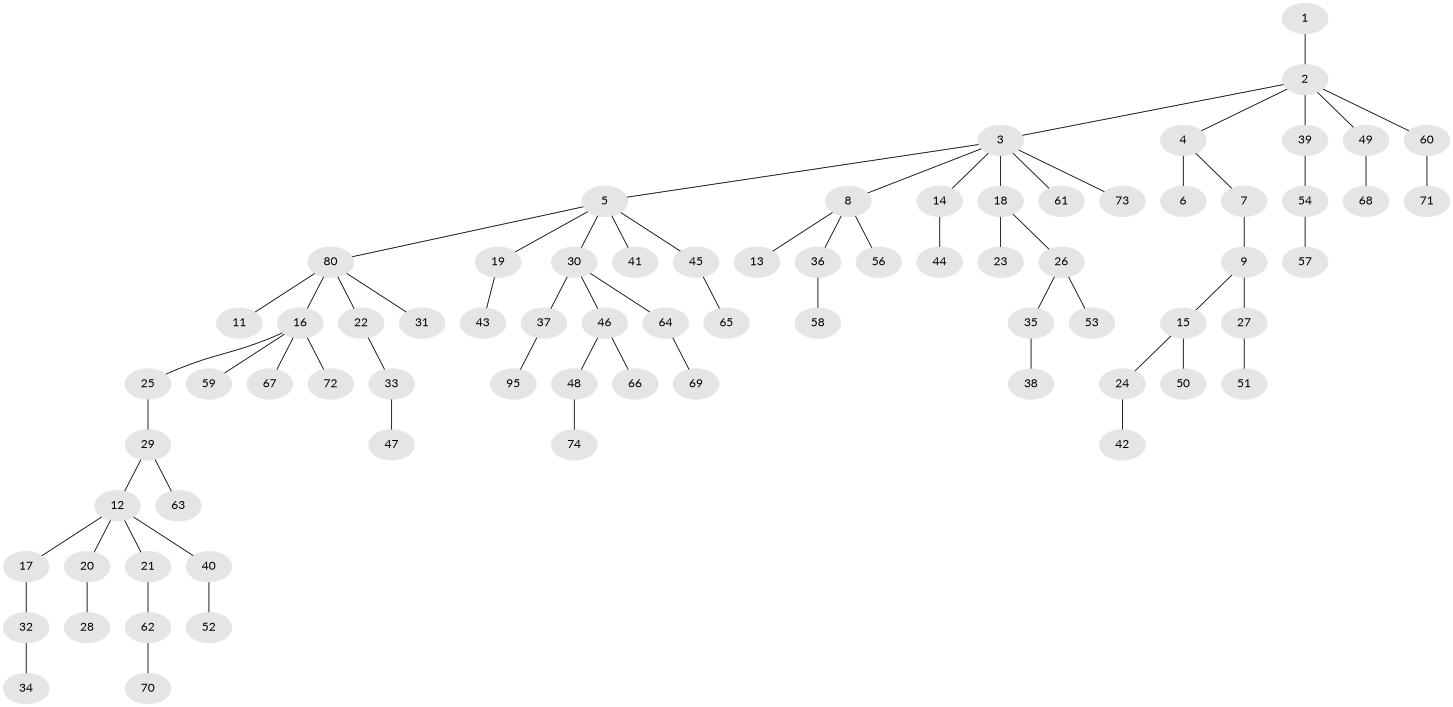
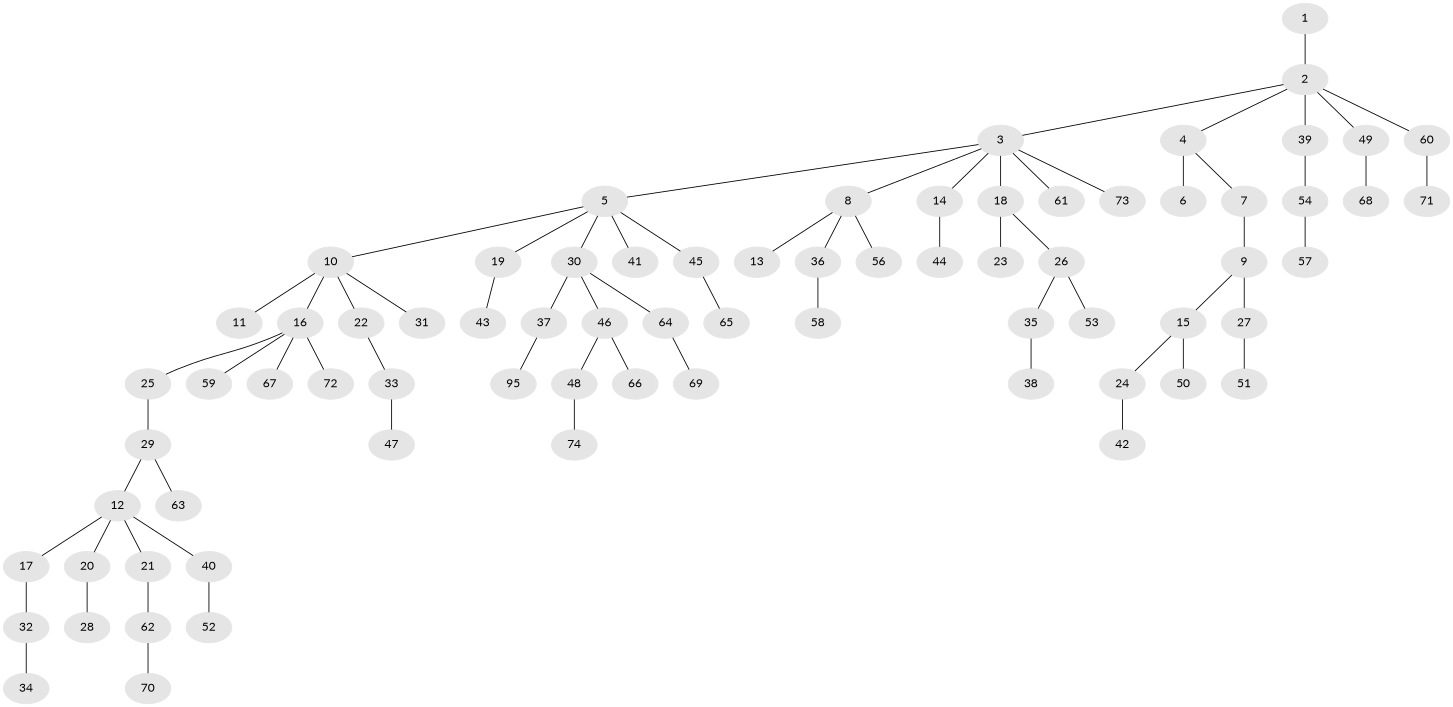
(331, 262) -> (331, 262)
